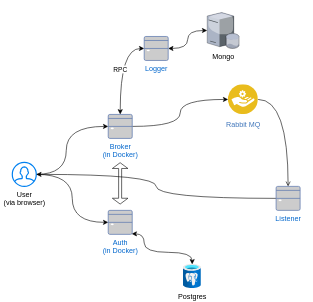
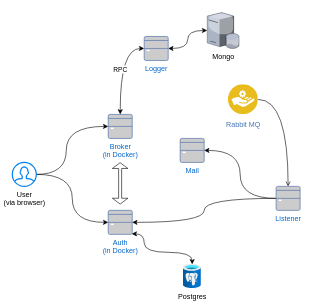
(184, 106) -> none
none -> (192, 150)
none -> (239, 167)
(156, 186) -> (204, 213)
